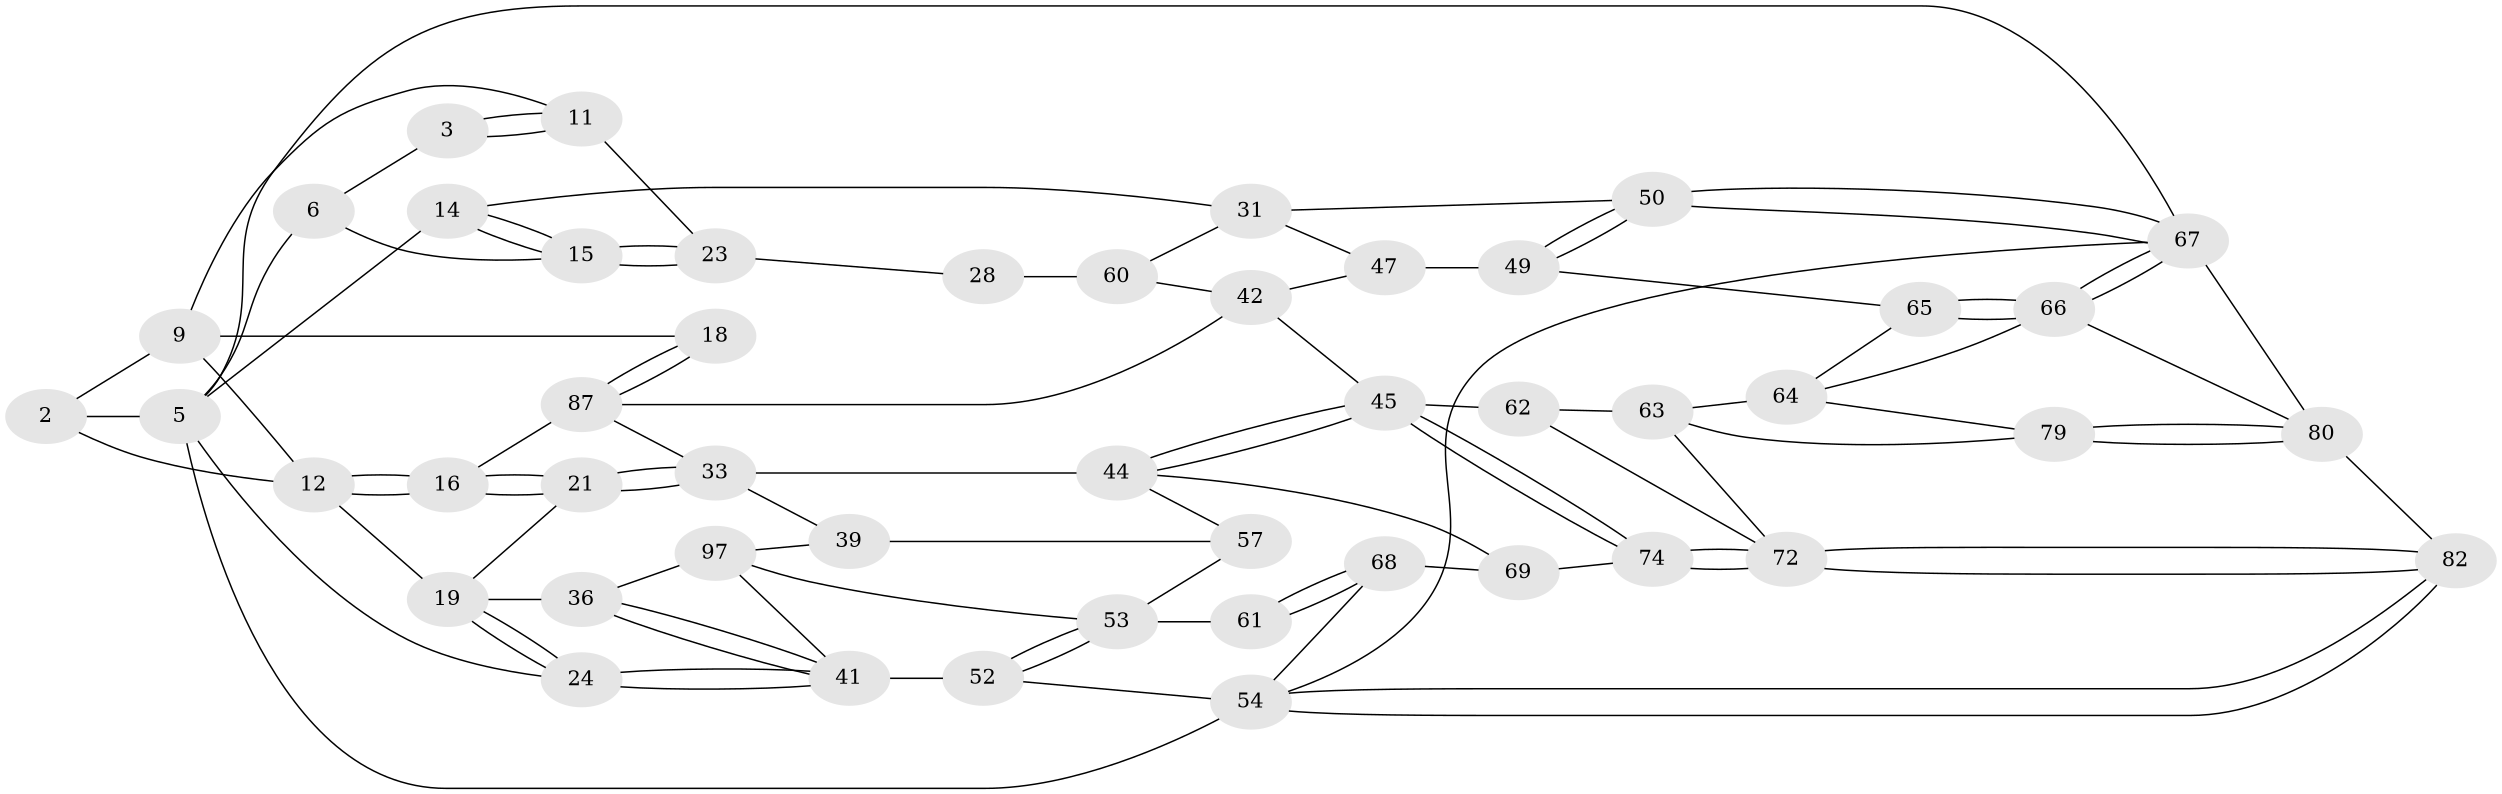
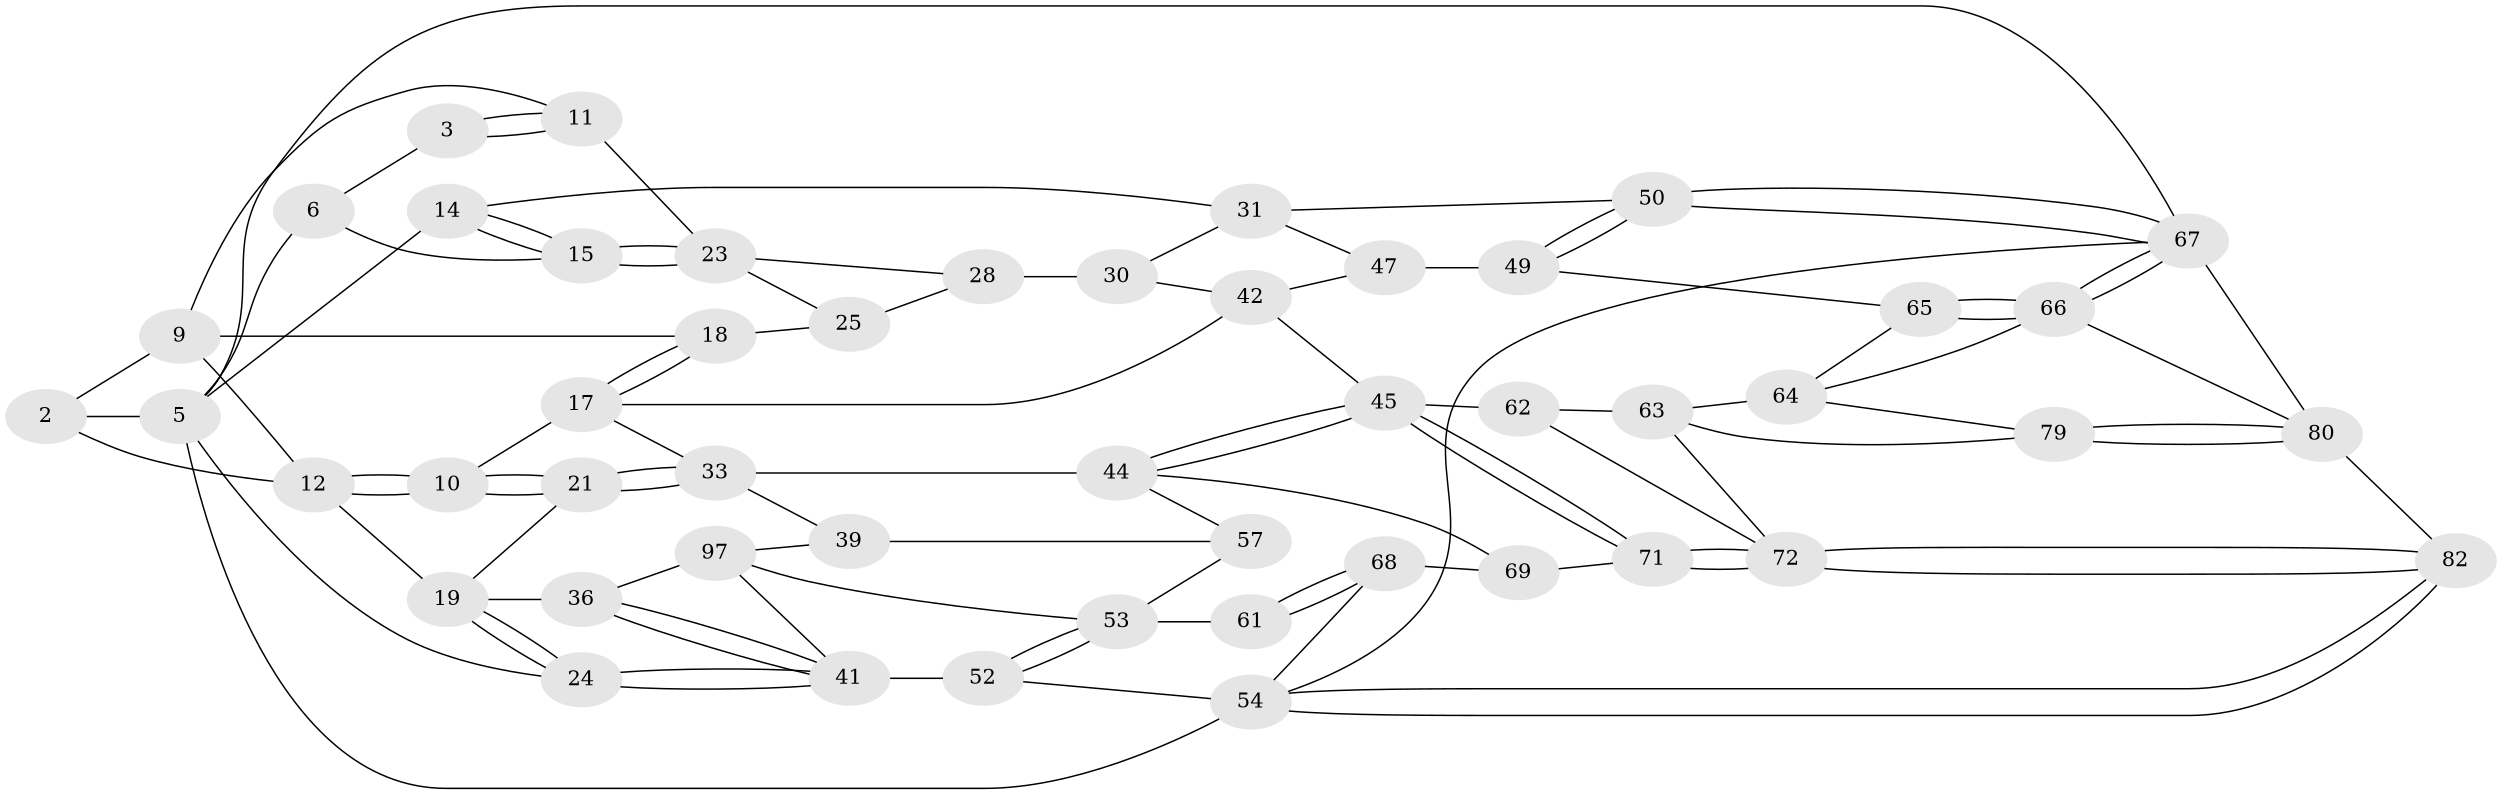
(1117, 277) -> (1117, 277)
none -> (849, 324)
(582, 405) -> (582, 405)
(448, 485) -> (448, 485)
(1653, 559) -> (1653, 559)
